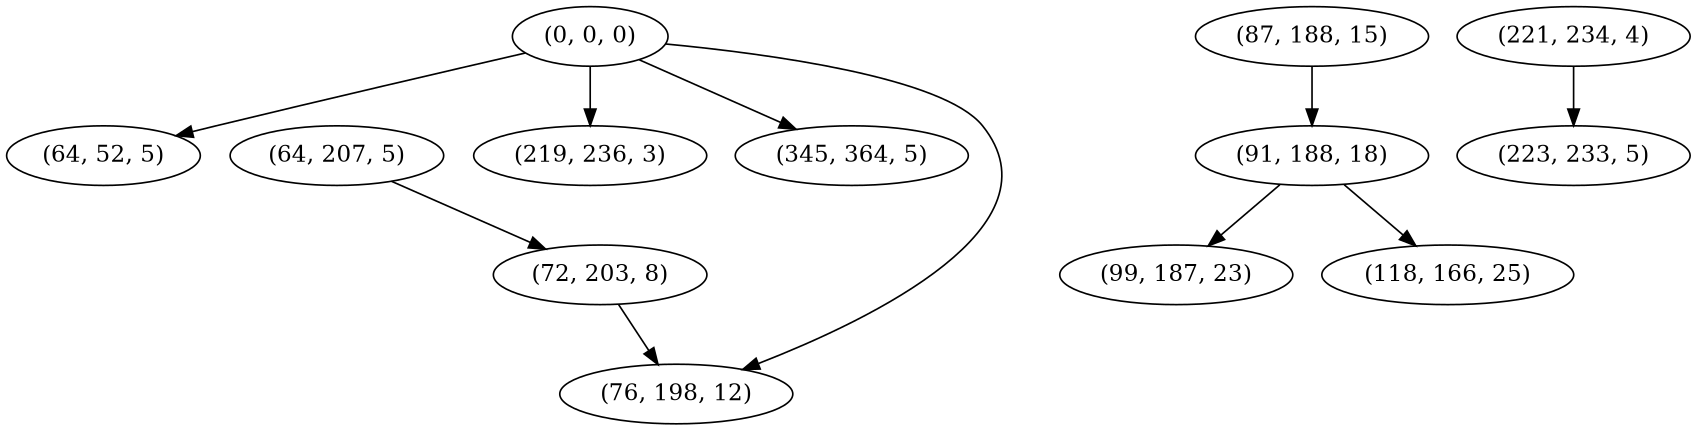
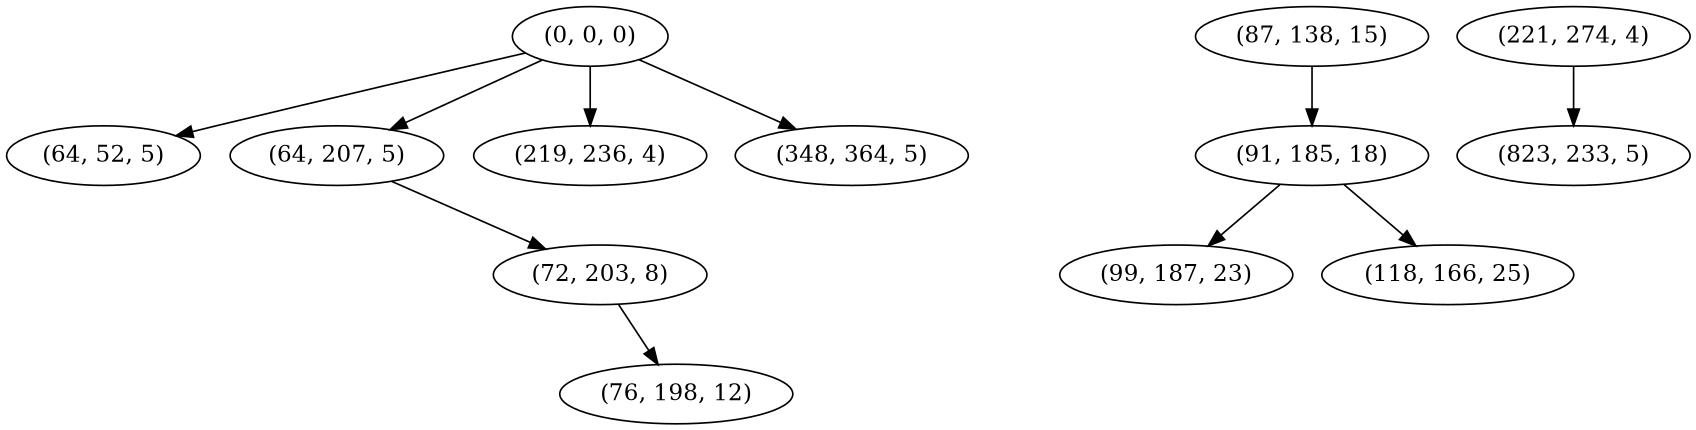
(1312, 36) -> (1312, 36)
(1574, 36) -> (1574, 36)
(992, 145) -> (474, 91)
(590, 156) -> (590, 156)
(852, 156) -> (852, 156)
(1312, 156) -> (1312, 156)
(1574, 156) -> (1574, 156)
